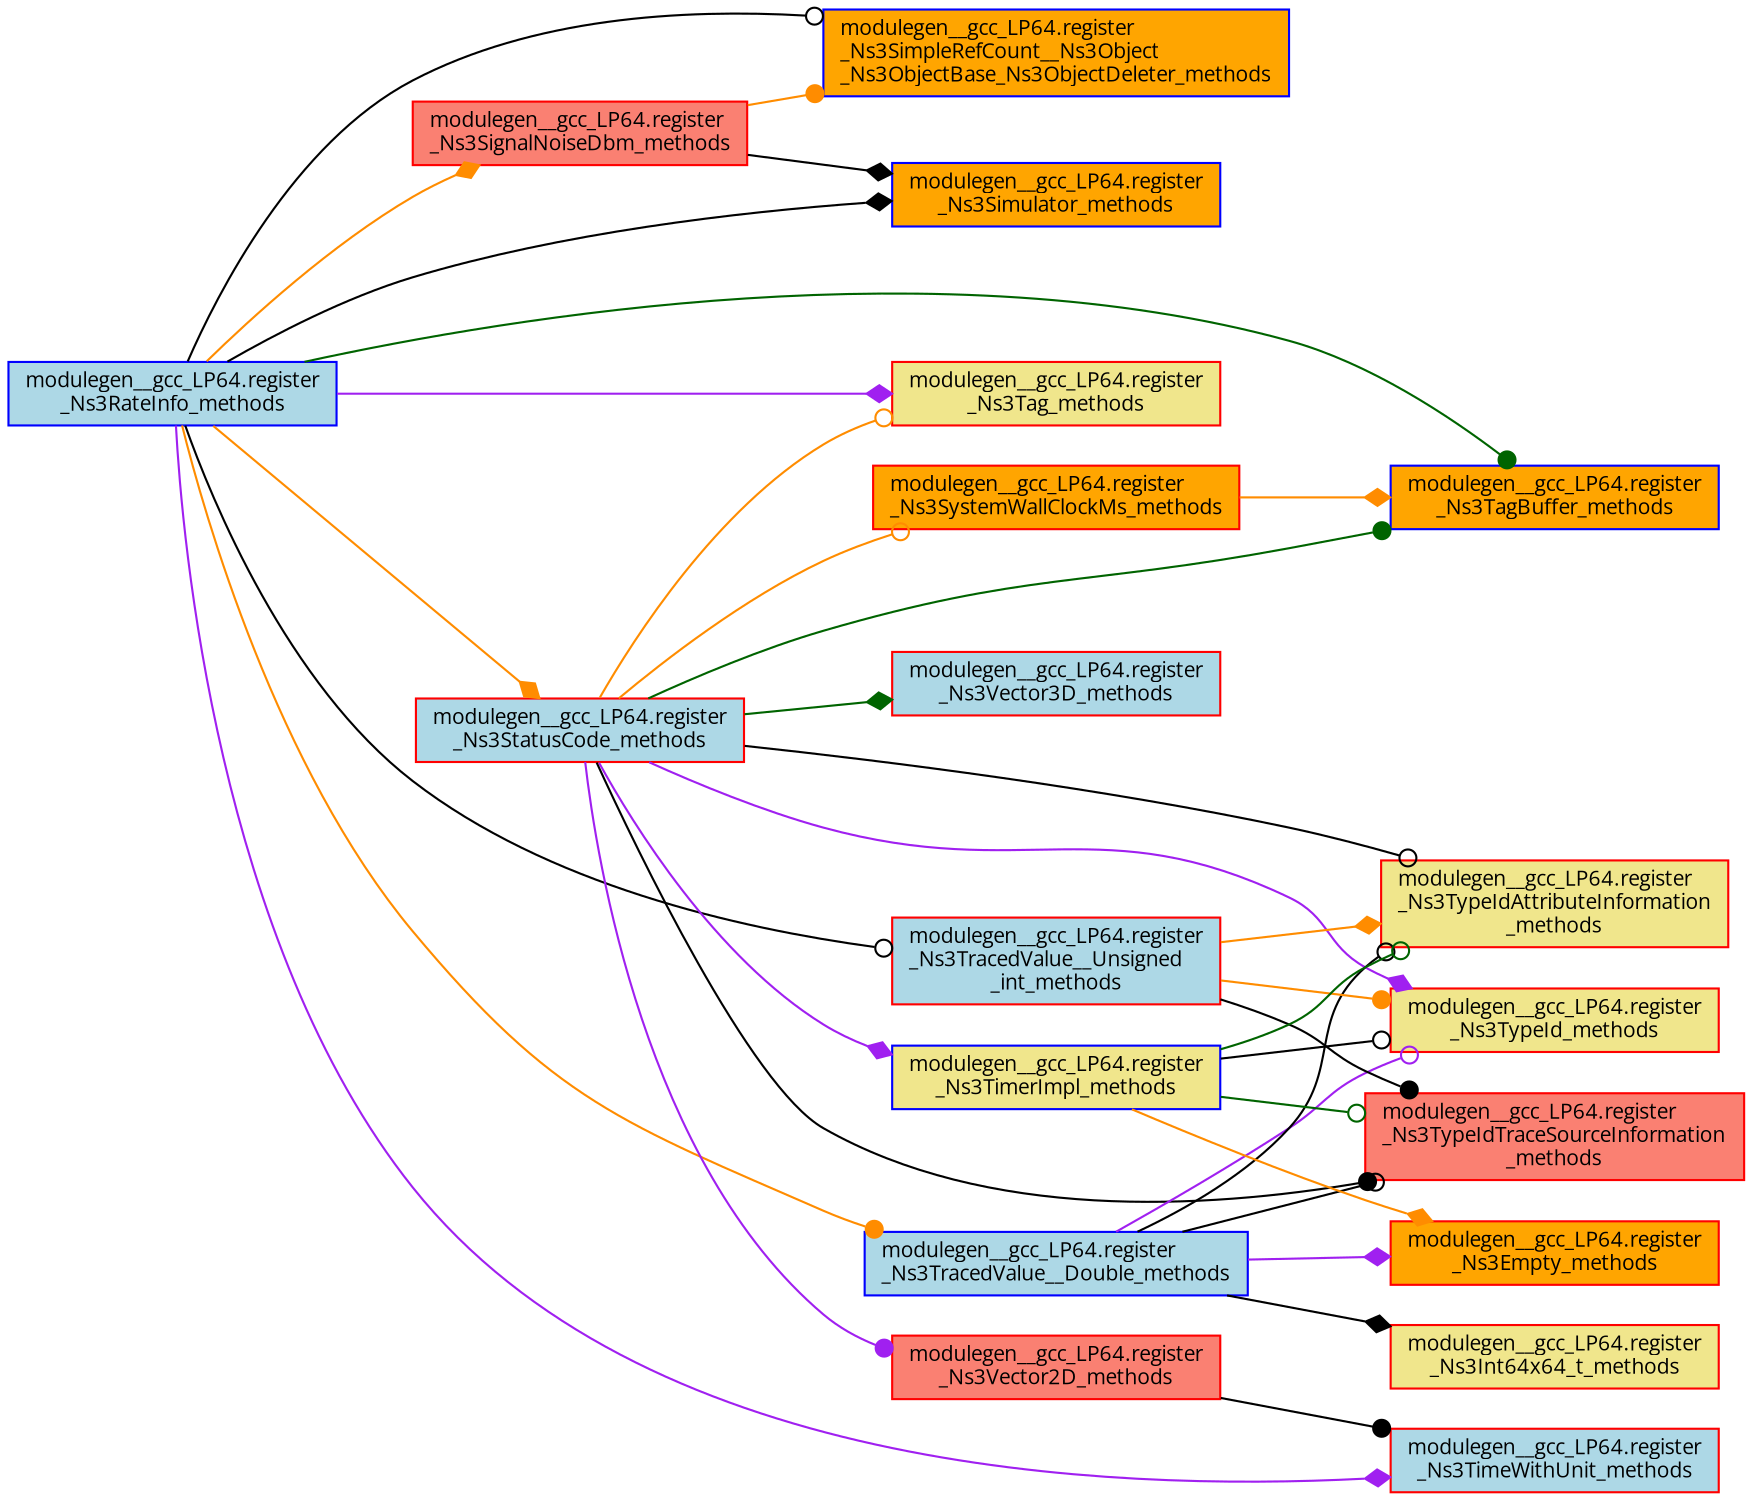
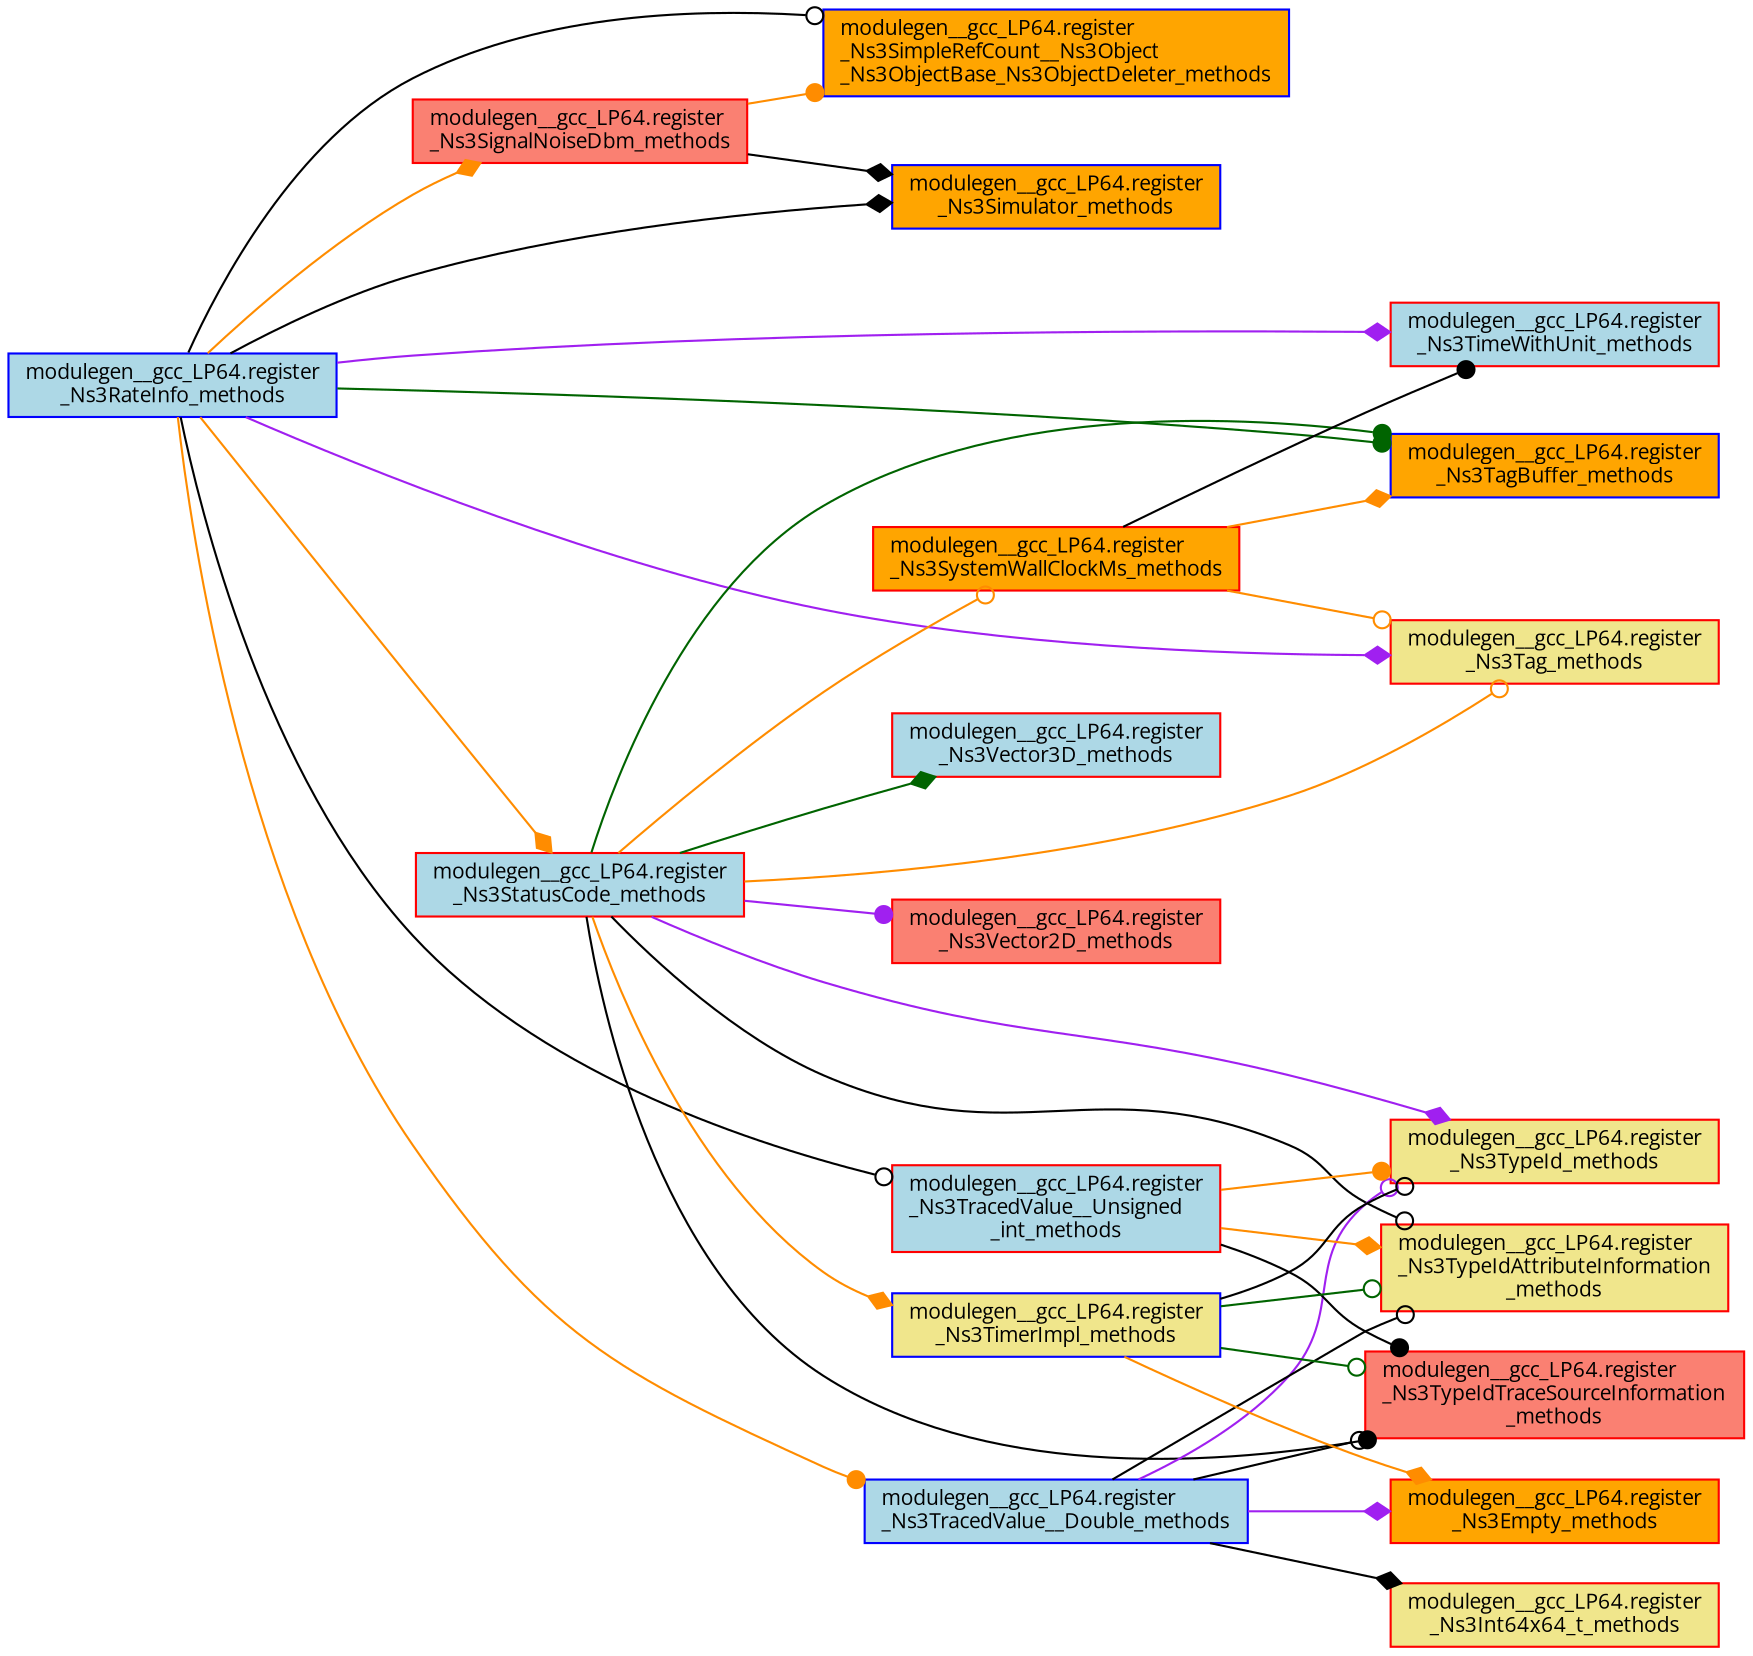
none -> (1300, 604)
(718, 933) -> (696, 1133)
(1297, 1412) -> (1289, 447)
